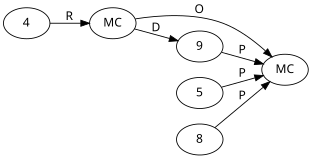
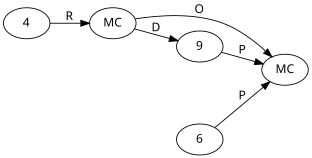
(200, 93) -> none
(200, 140) -> (200, 140)
